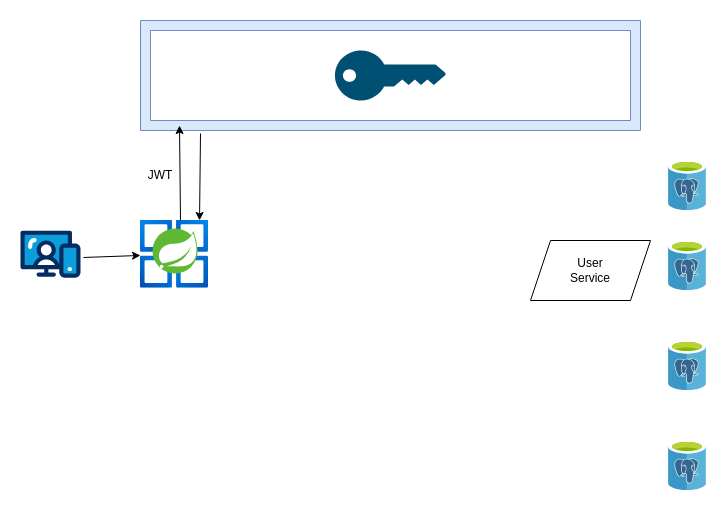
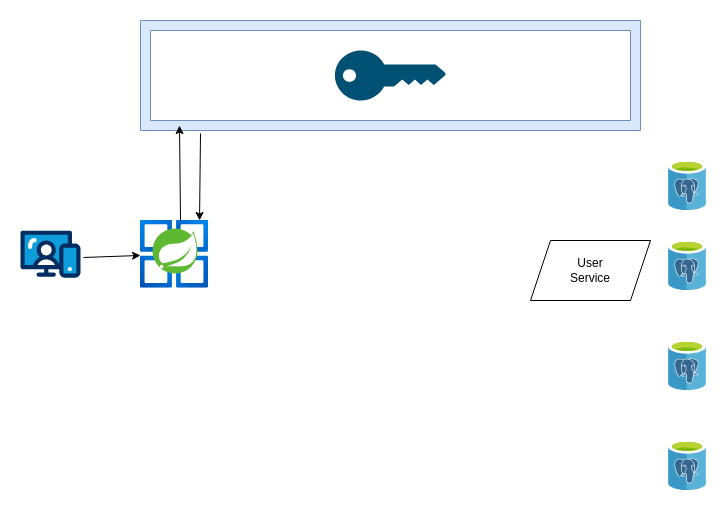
(161, 176) -> none
